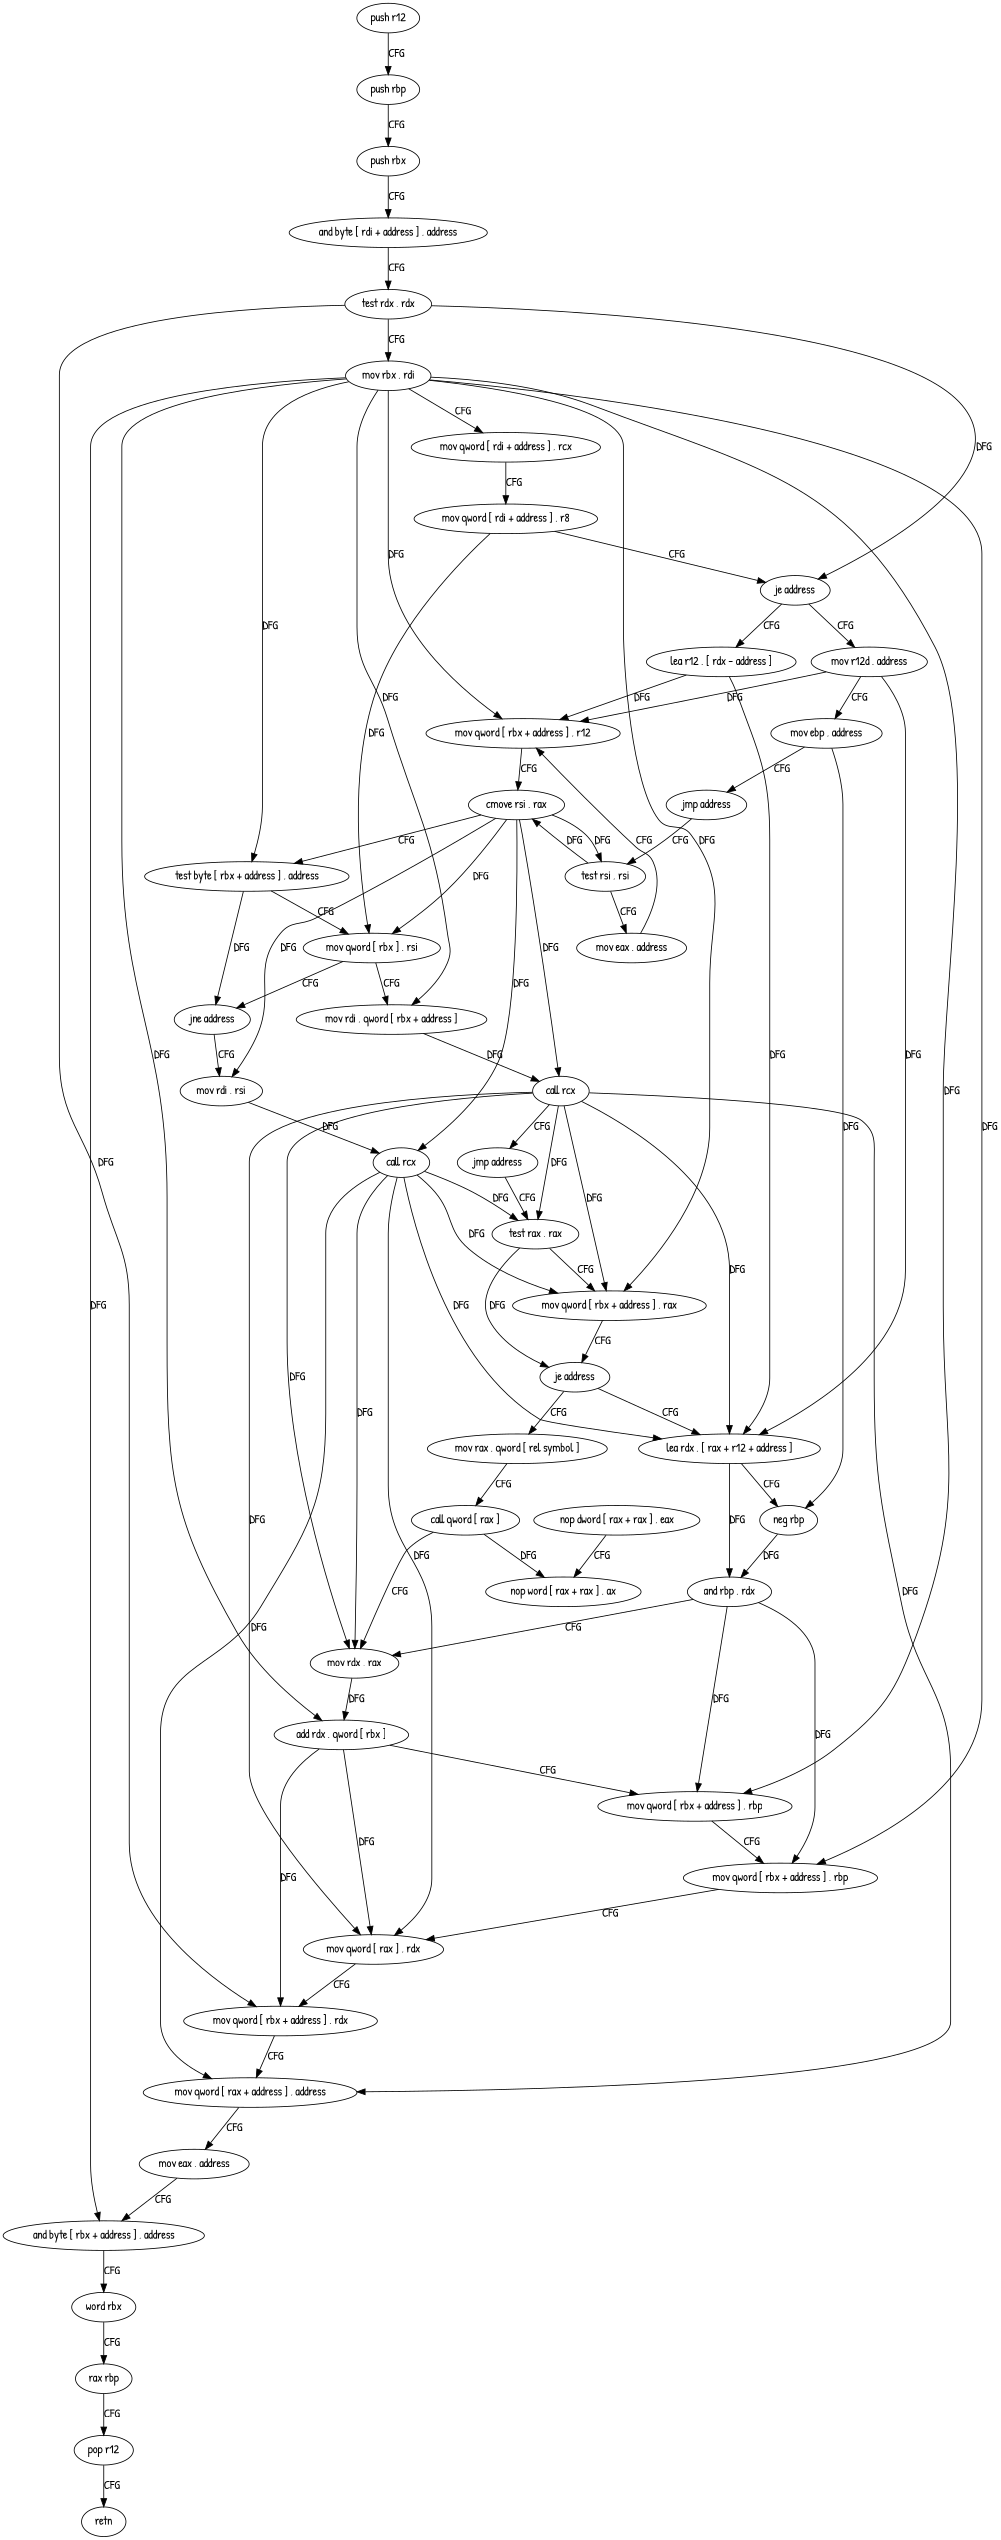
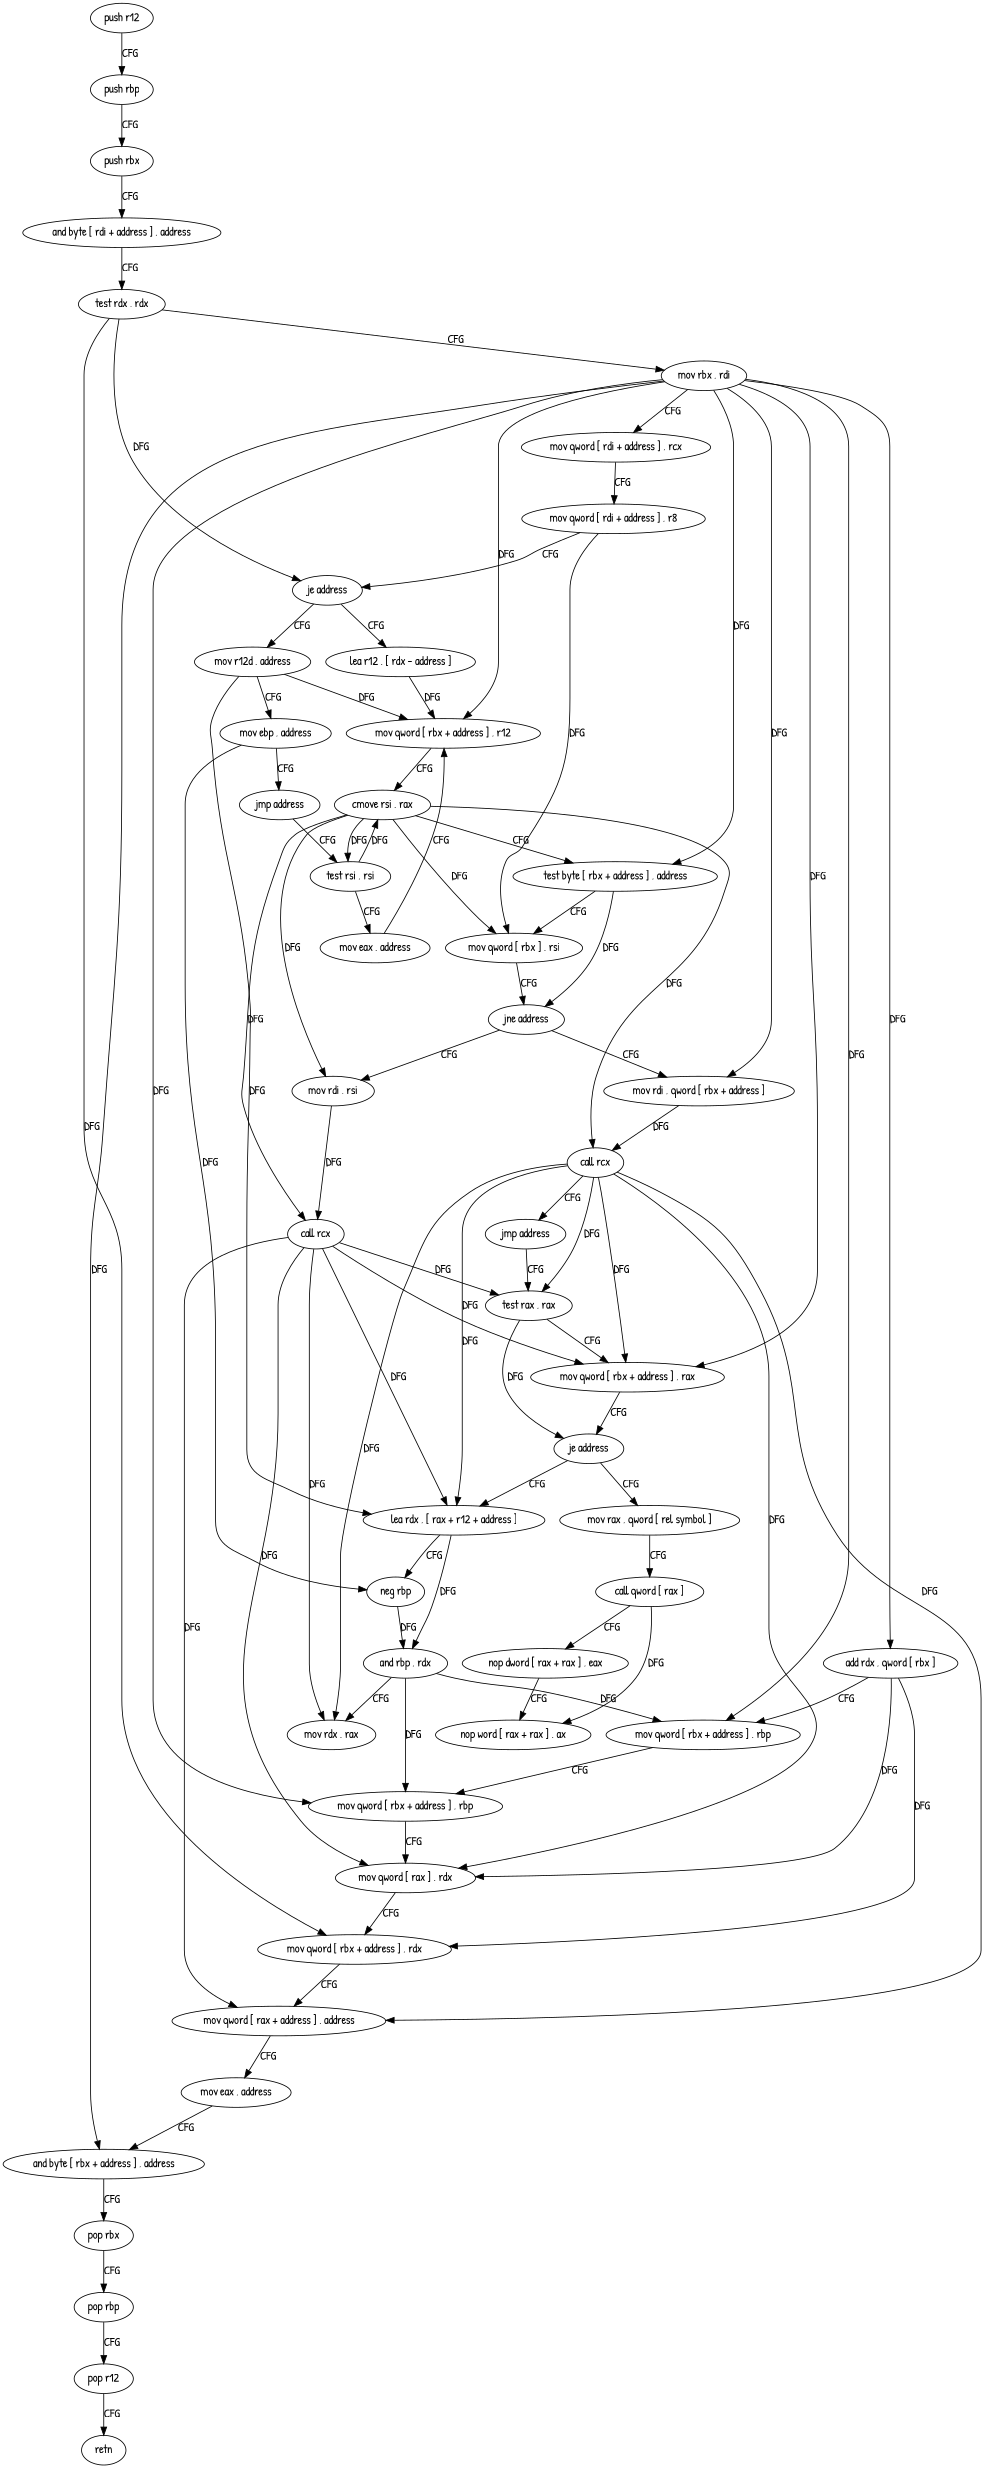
(381, 980) -> (600, 1050)
(770, 1052) -> none
(391, 1580) -> (601, 1625)
(349, 1695) -> none
(104, 2307) -> (104, 2236)
(104, 2379) -> (104, 2307)
